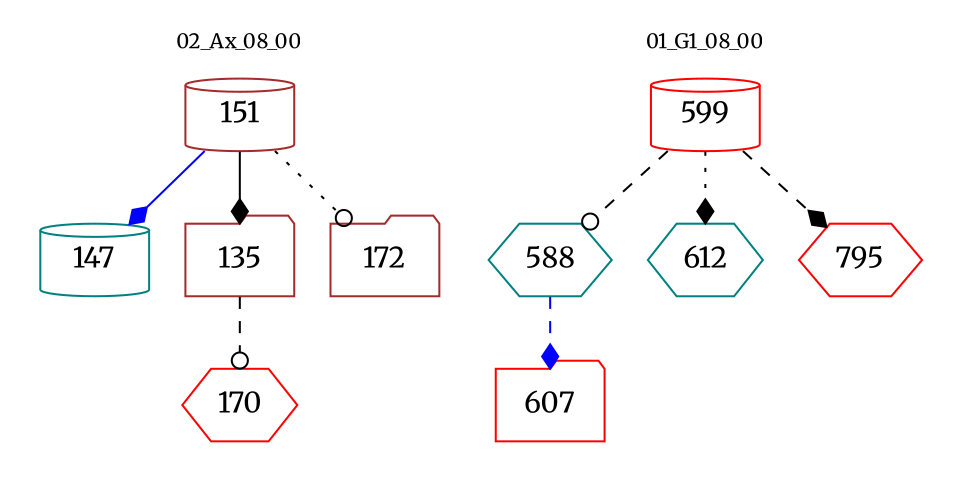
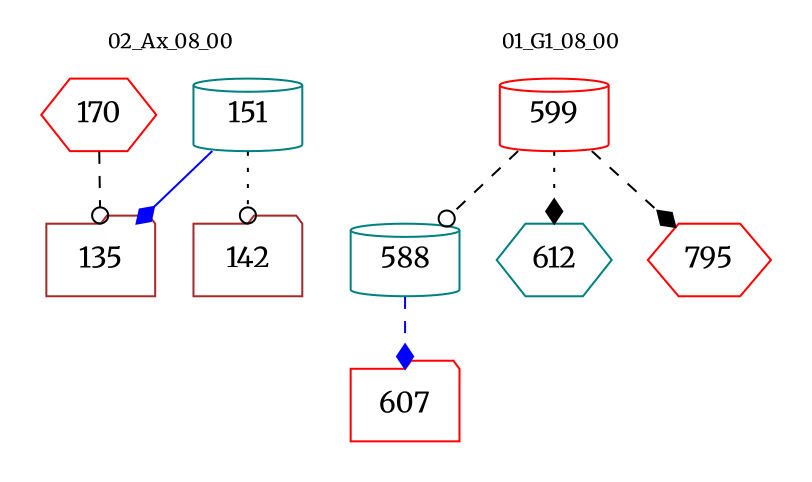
(240, 115) -> (248, 115)
(240, 176) -> (183, 179)
(95, 260) -> none
(385, 260) -> (248, 260)
(550, 260) -> (405, 260)
(240, 325) -> (100, 180)
